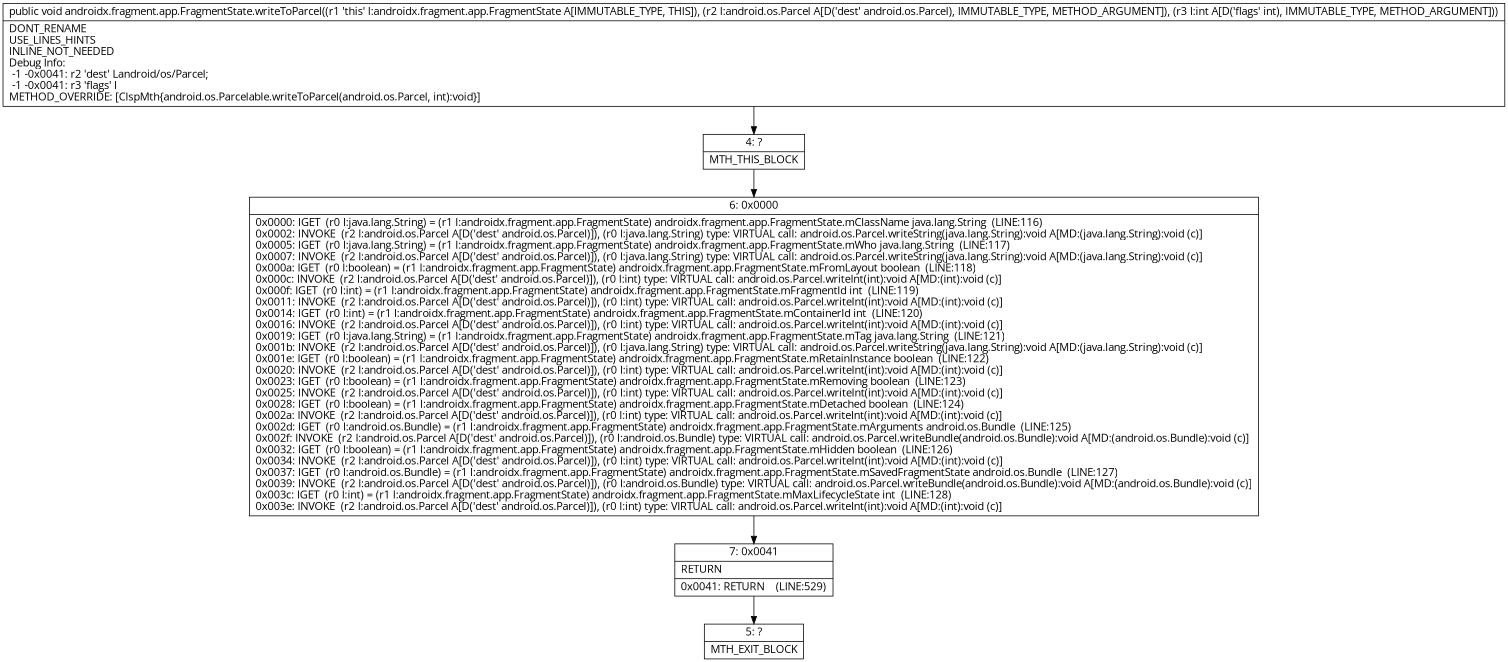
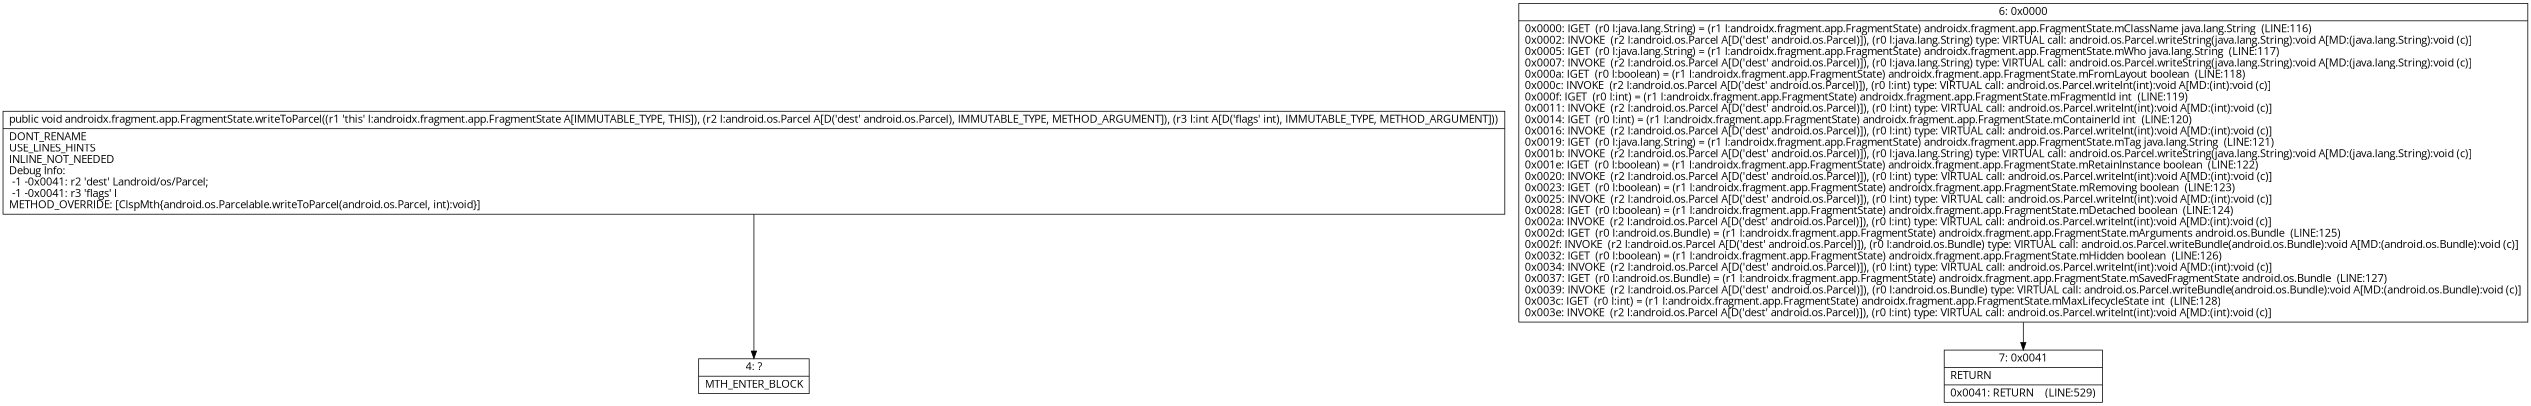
(754, 160) -> (754, 385)
(754, 179) -> none
(754, 642) -> none
